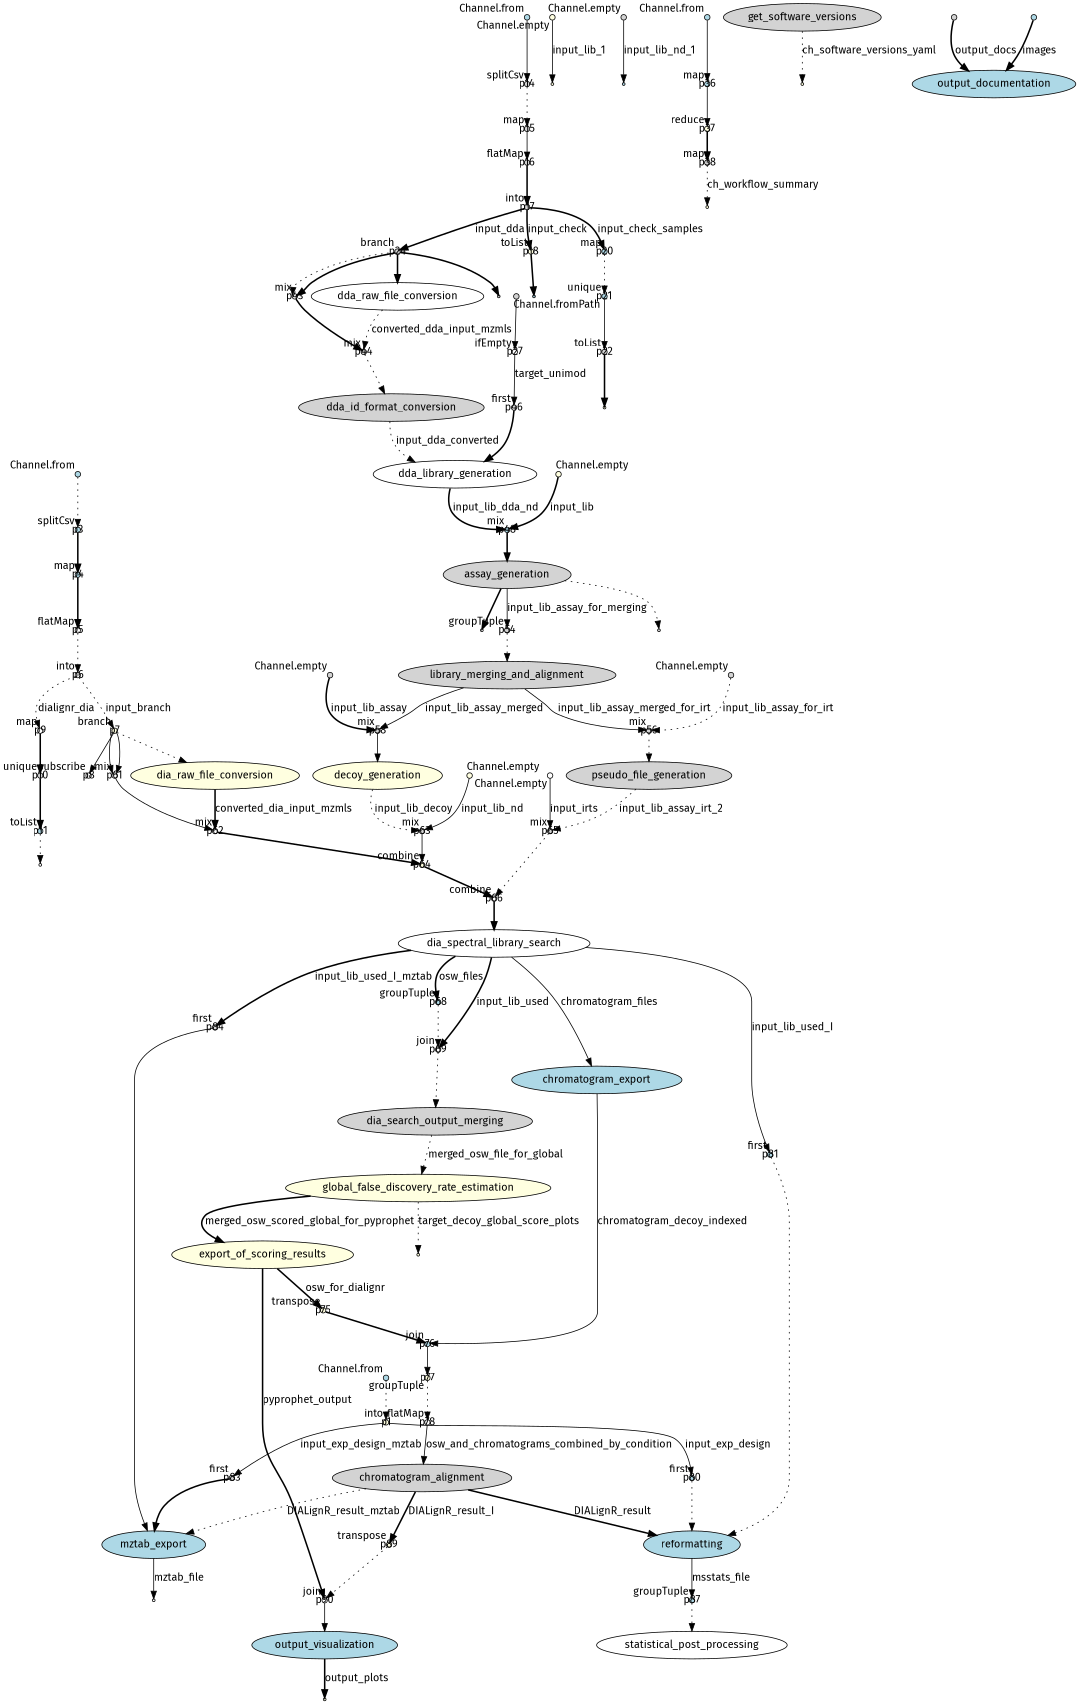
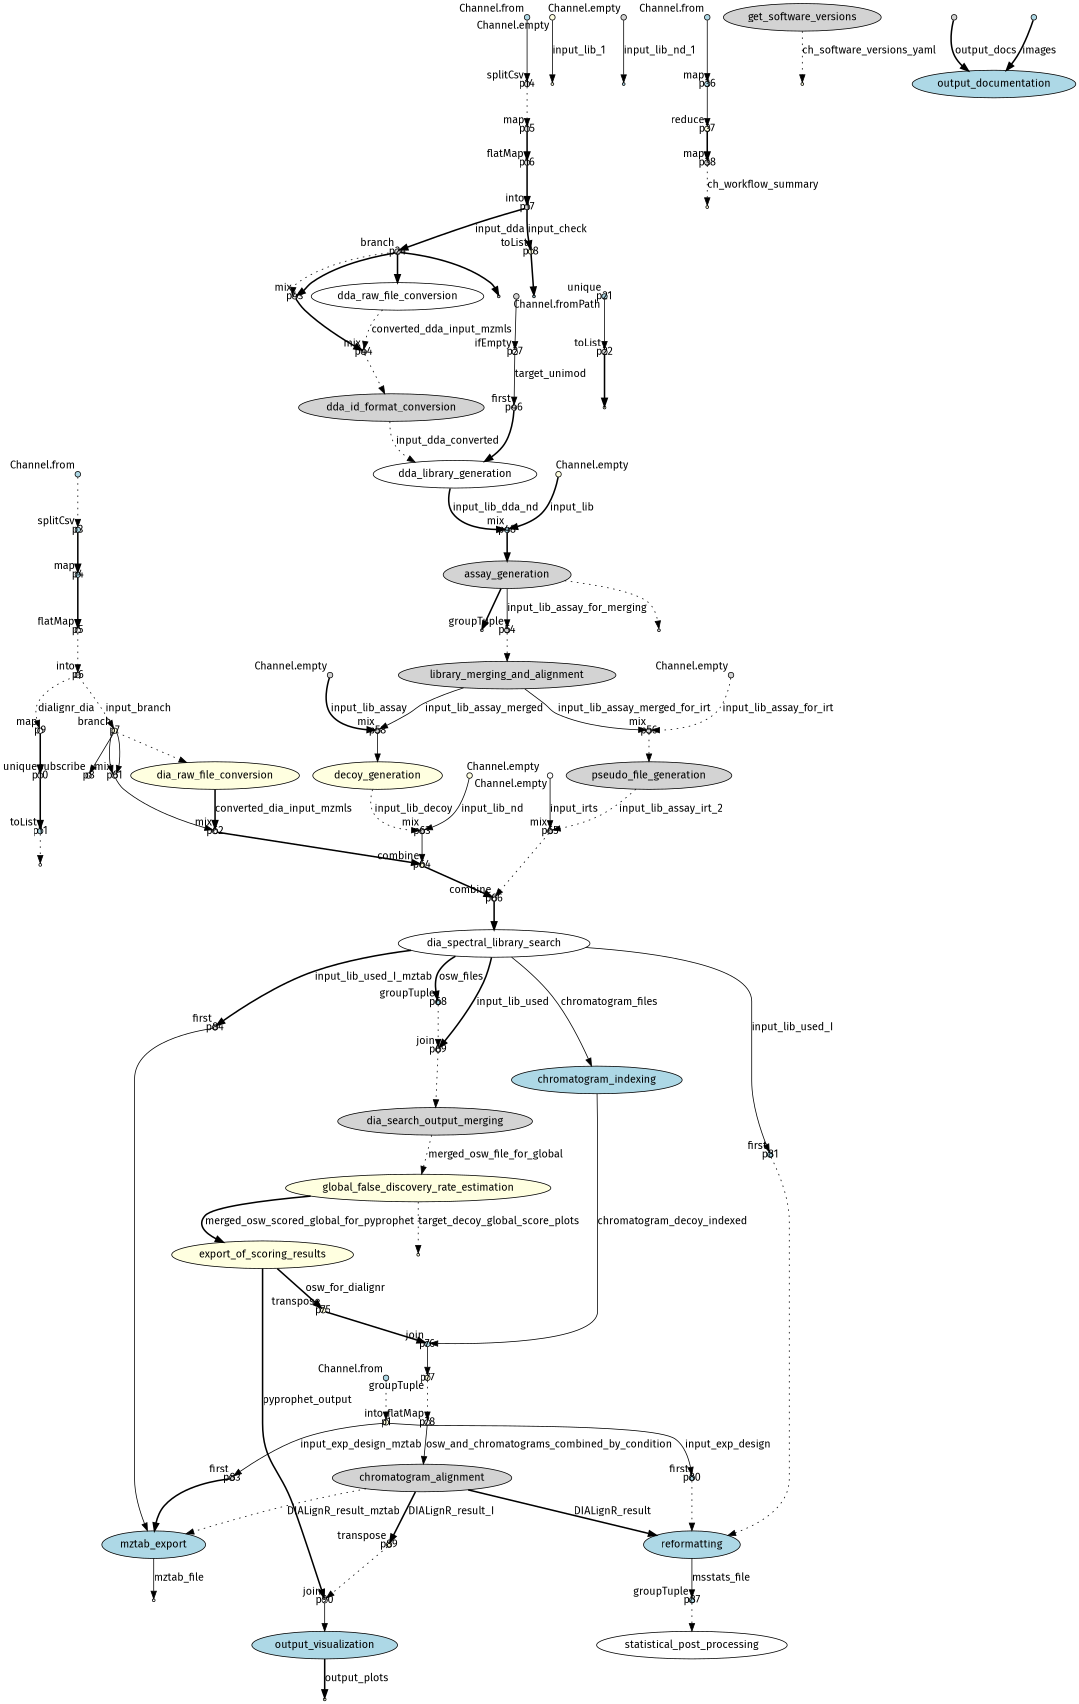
(527, 142) -> (527, 142)
(605, 252) -> none
(597, 1080) -> (597, 1080)
